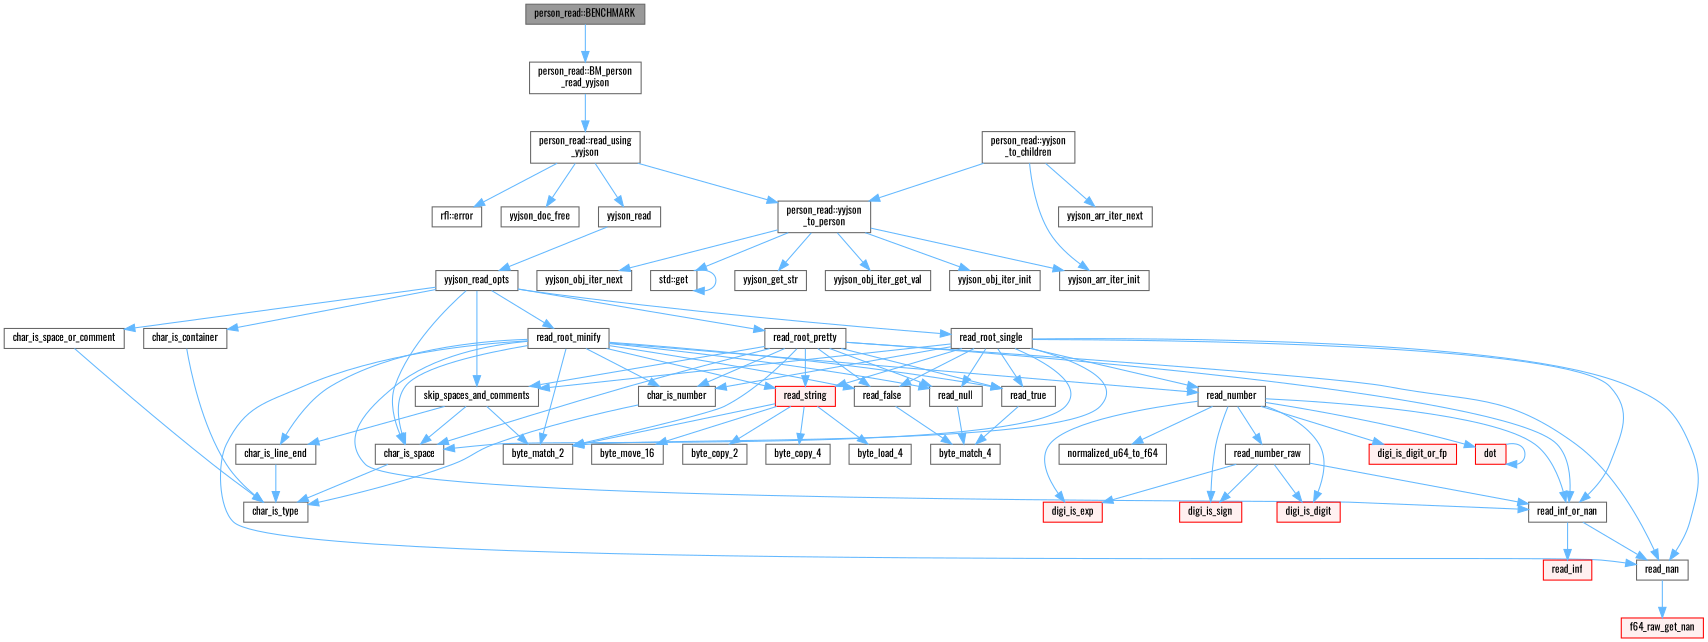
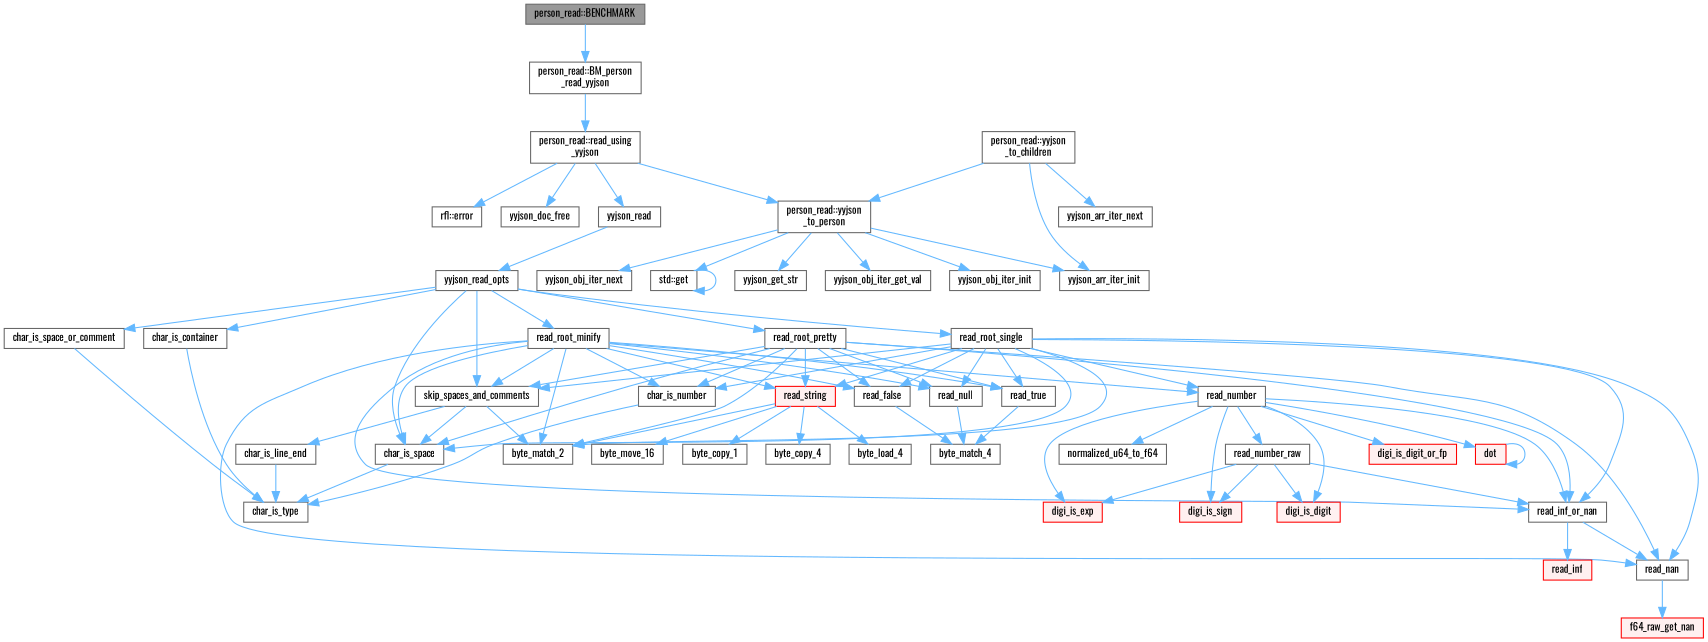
(350, 376) -> (527, 365)
(715, 454) -> (715, 454)
